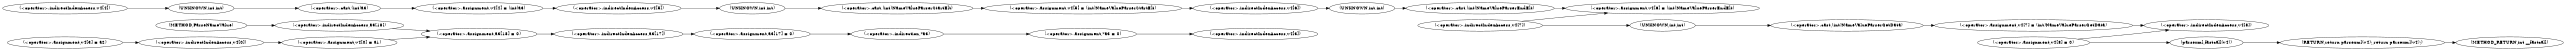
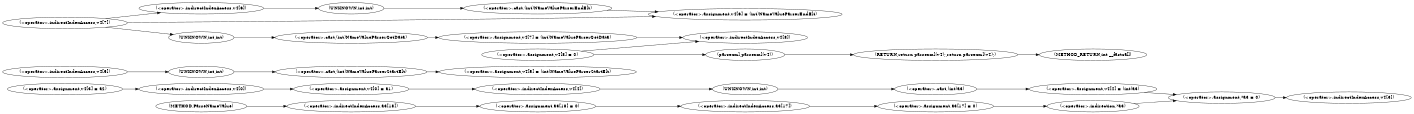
(548, 8) -> (1159, 93)
(1186, 8) -> (131, 16)
(408, 38) -> (441, 89)
(2206, 43) -> (745, 55)
